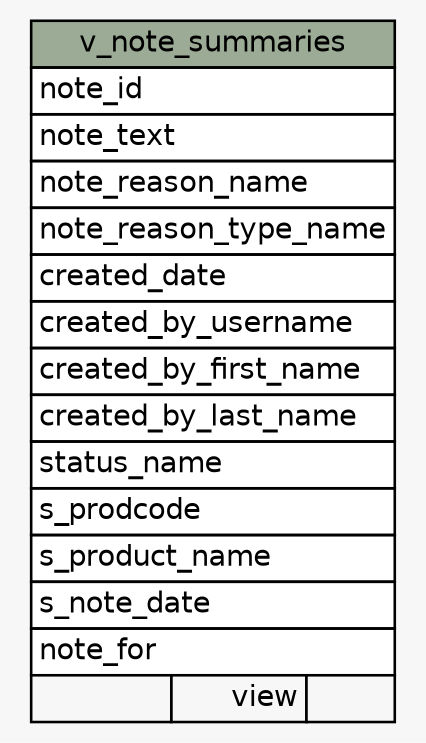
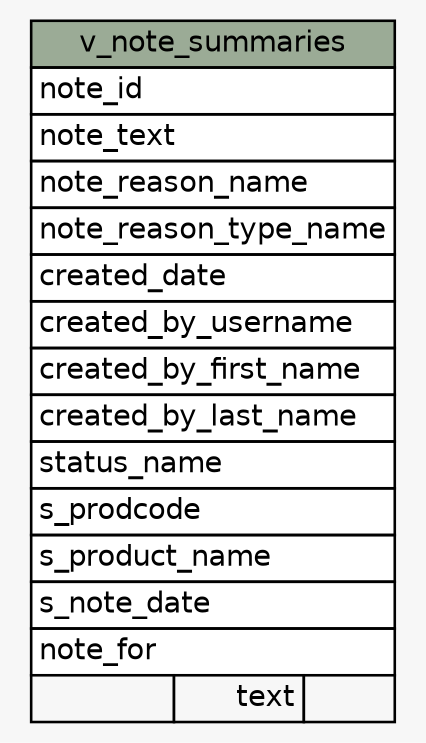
(265, 697) -> (266, 697)
